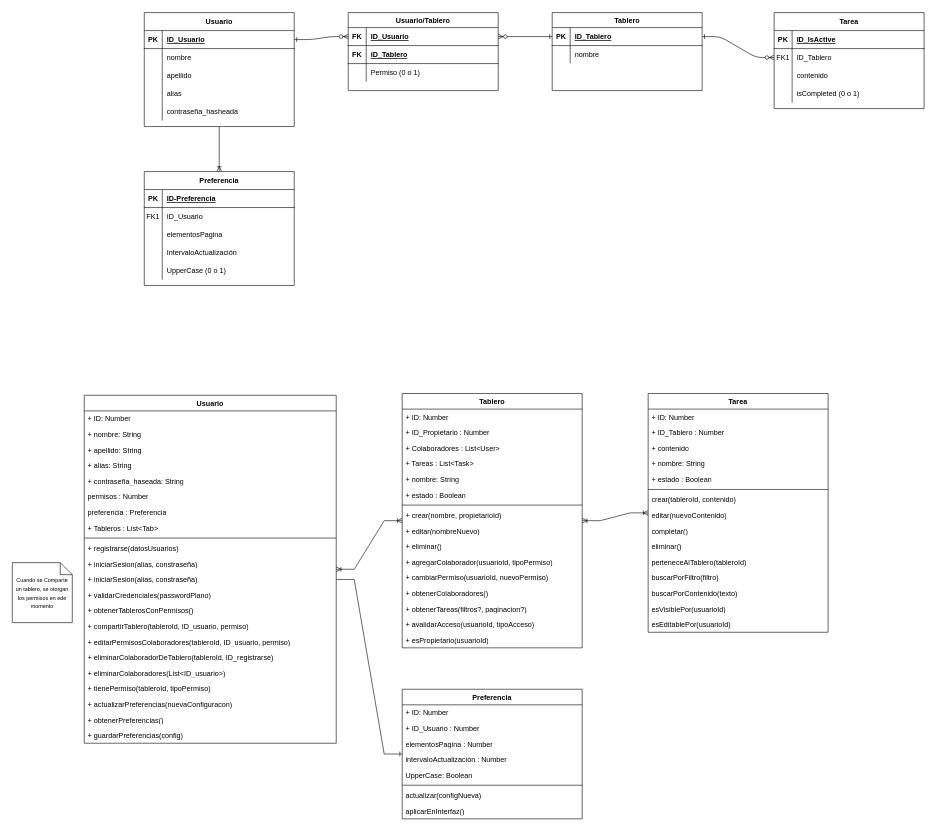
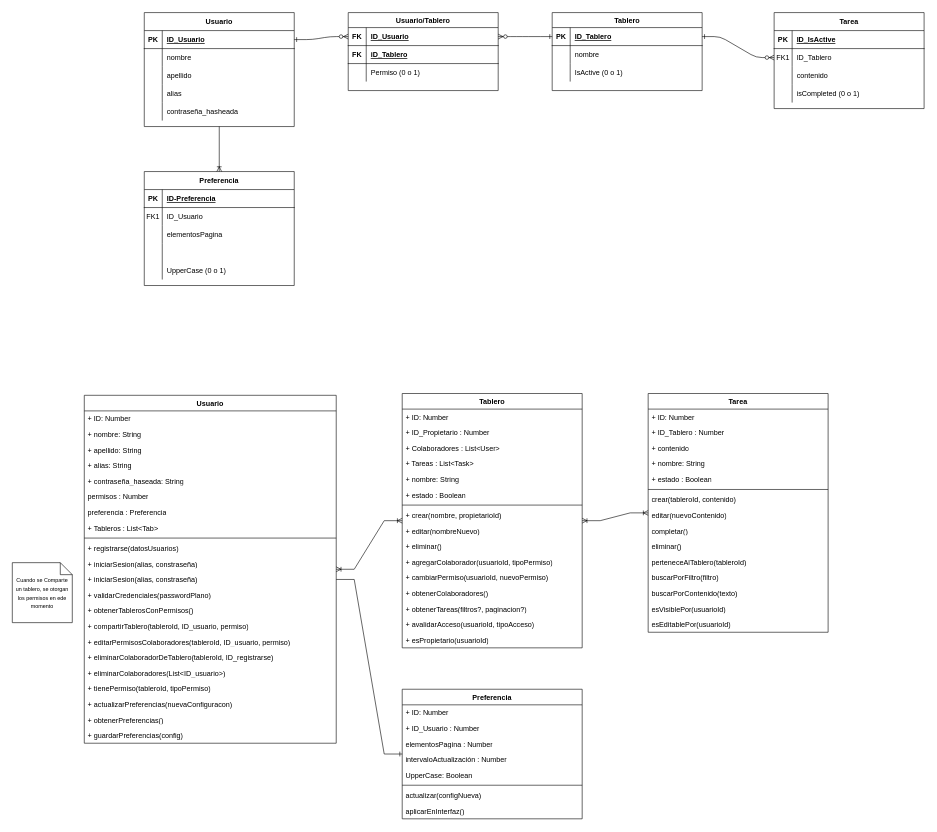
none -> (636, 72)
(228, 252) -> none
